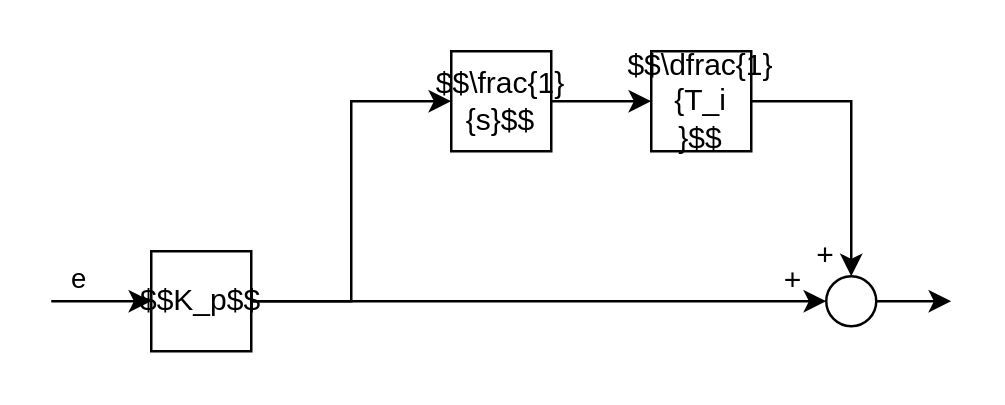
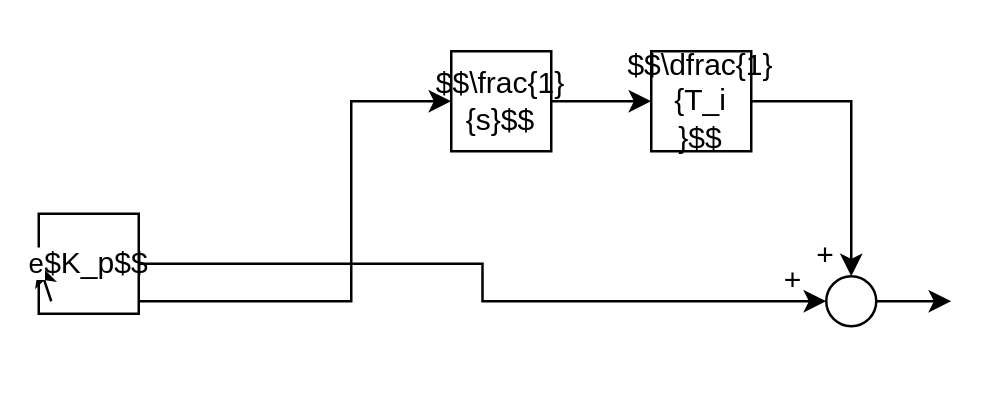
(201, 301) -> (89, 264)
